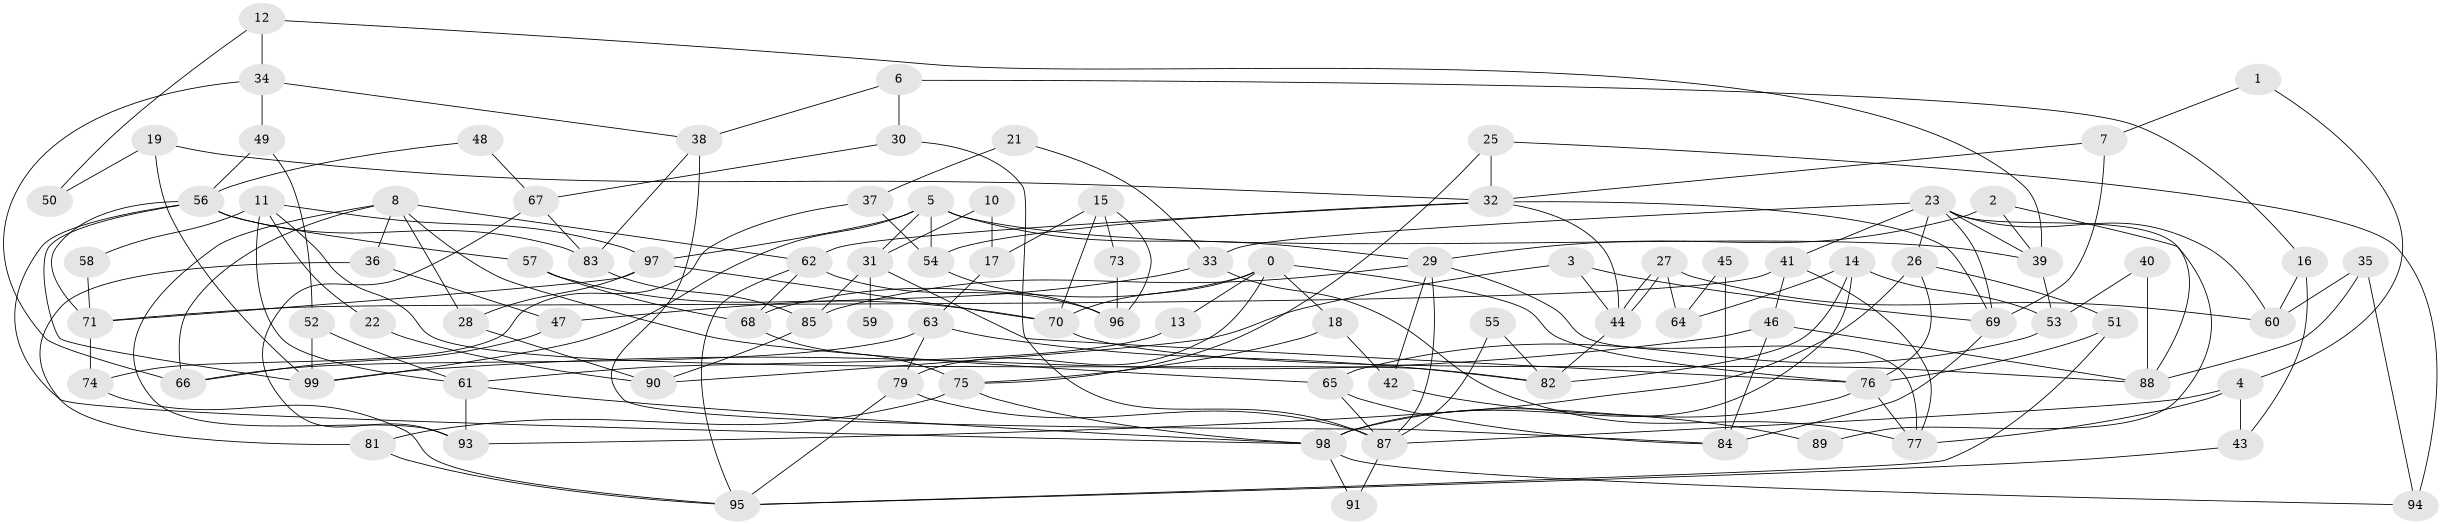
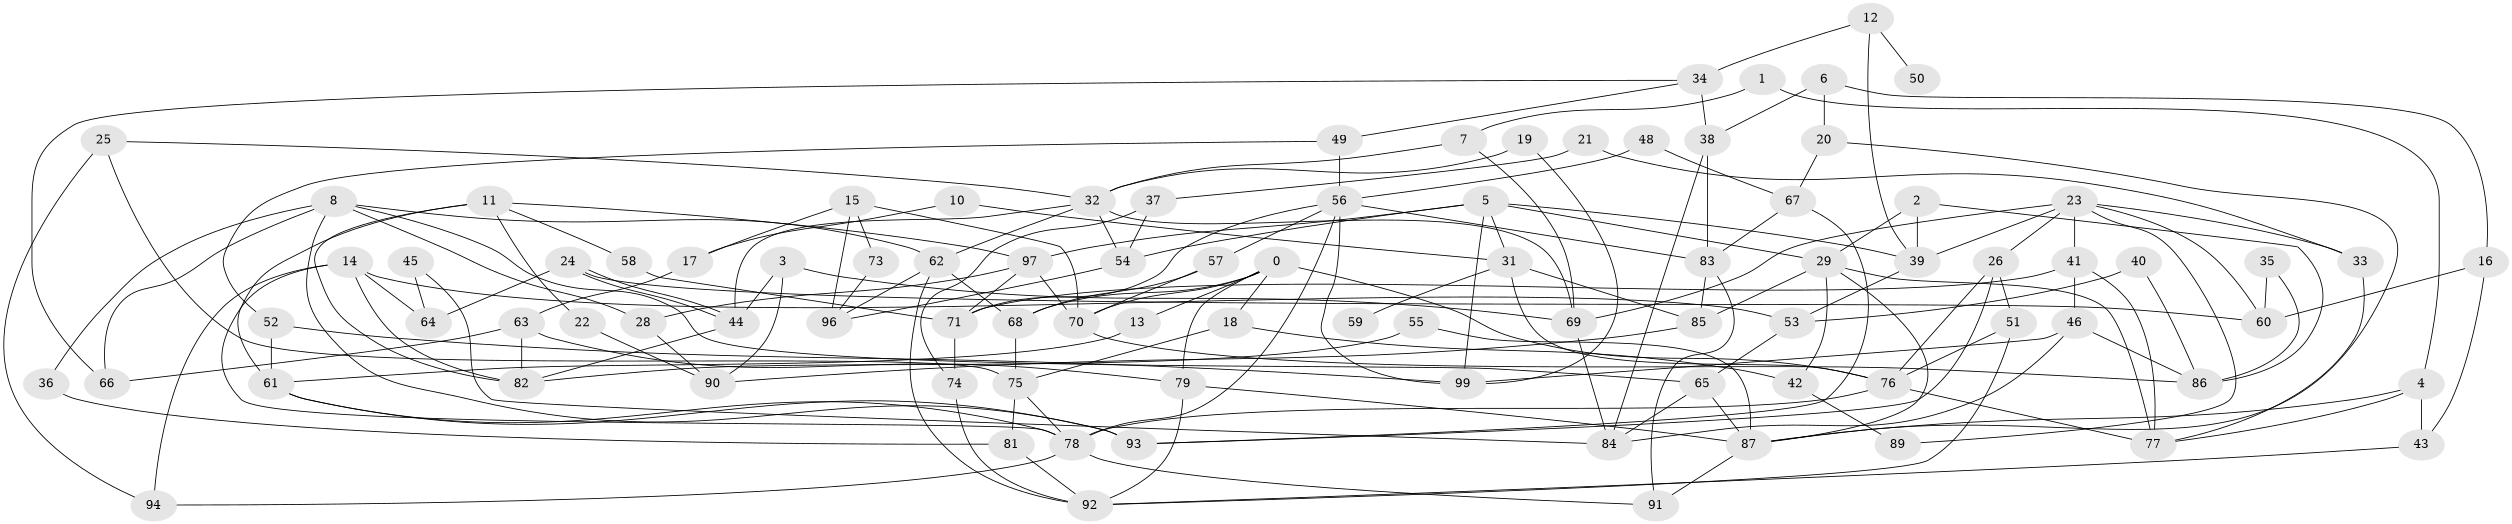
(899, 140) -> (1824, 140)
(102, 171) -> none
(1664, 262) -> (568, 262)
(559, 323) -> none
(2147, 384) -> (2200, 384)
(2391, 384) -> (198, 341)
none -> (1662, 388)
(1324, 445) -> (1072, 445)
(737, 506) -> (1090, 506)
